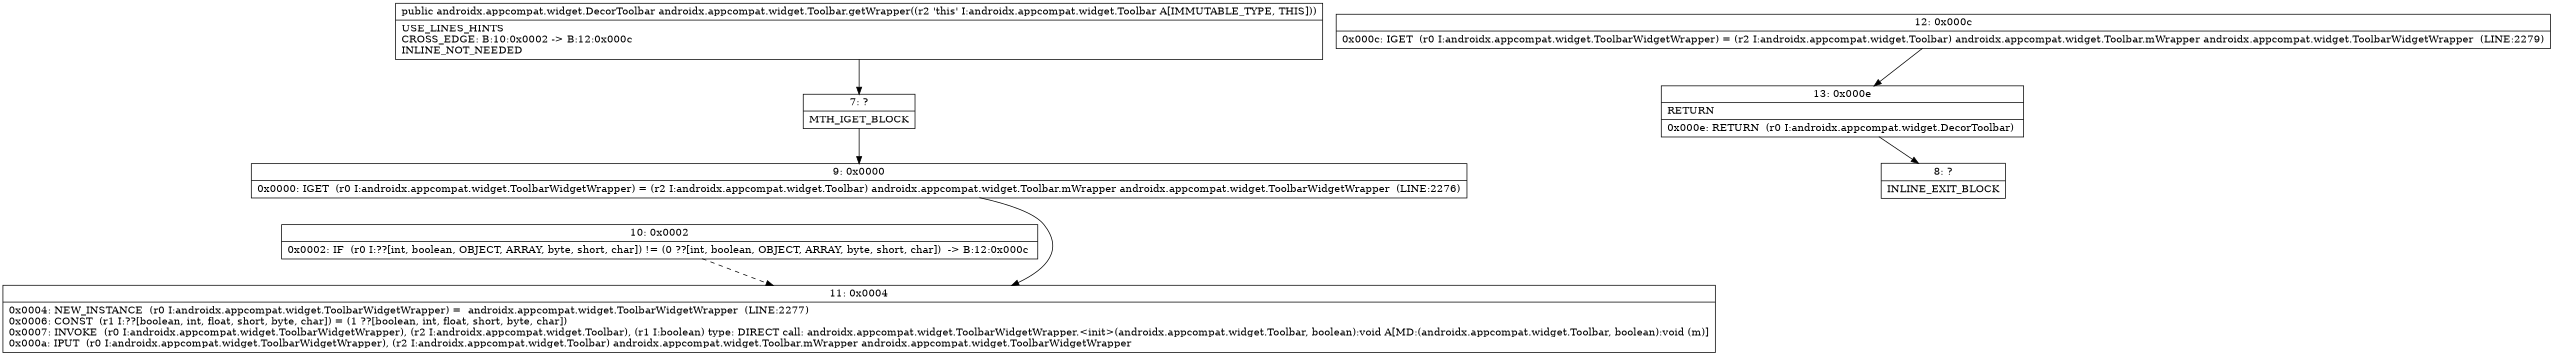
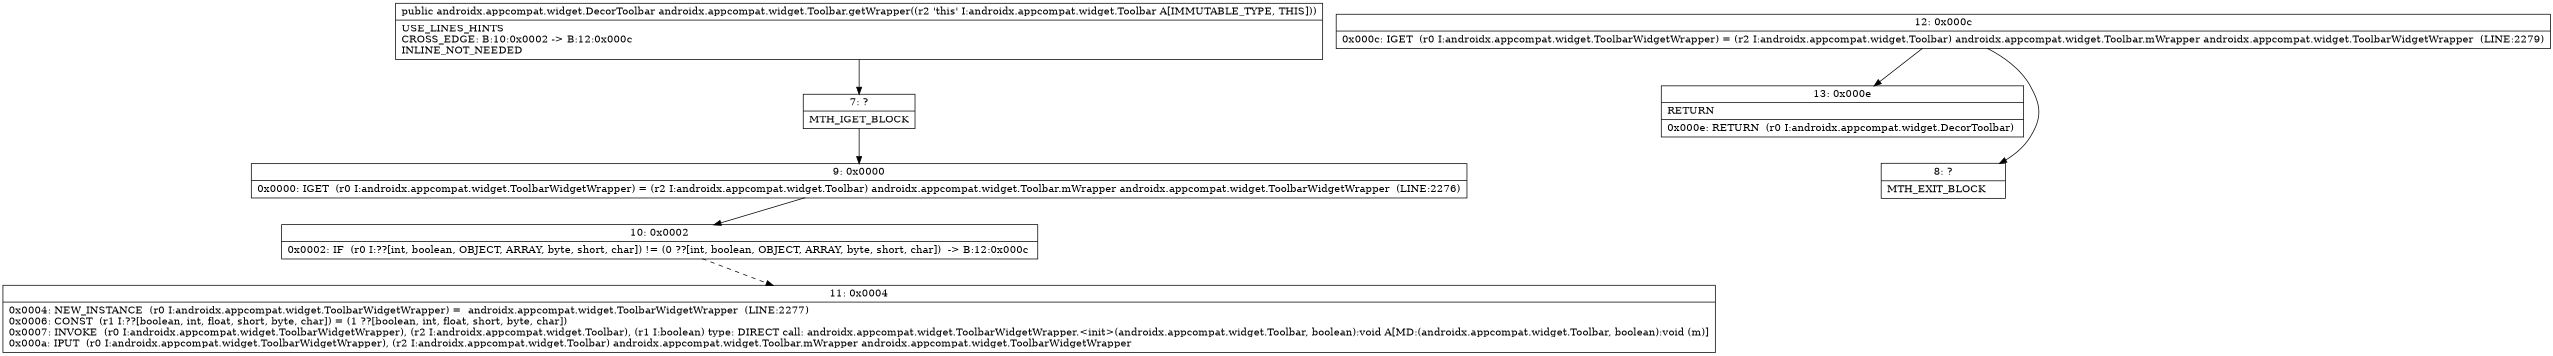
(1896, 148) -> (2037, 100)
(1943, 189) -> (1937, 189)
(1045, 227) -> (763, 210)
